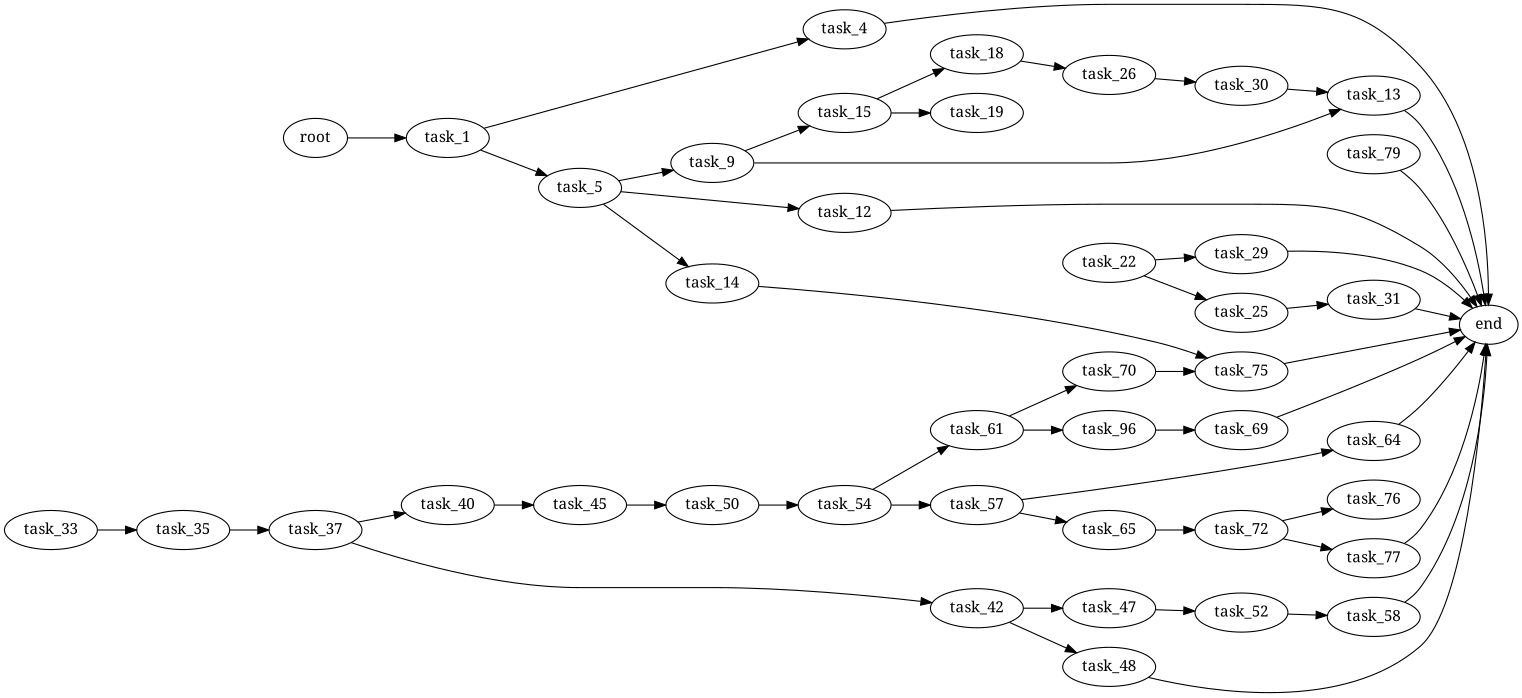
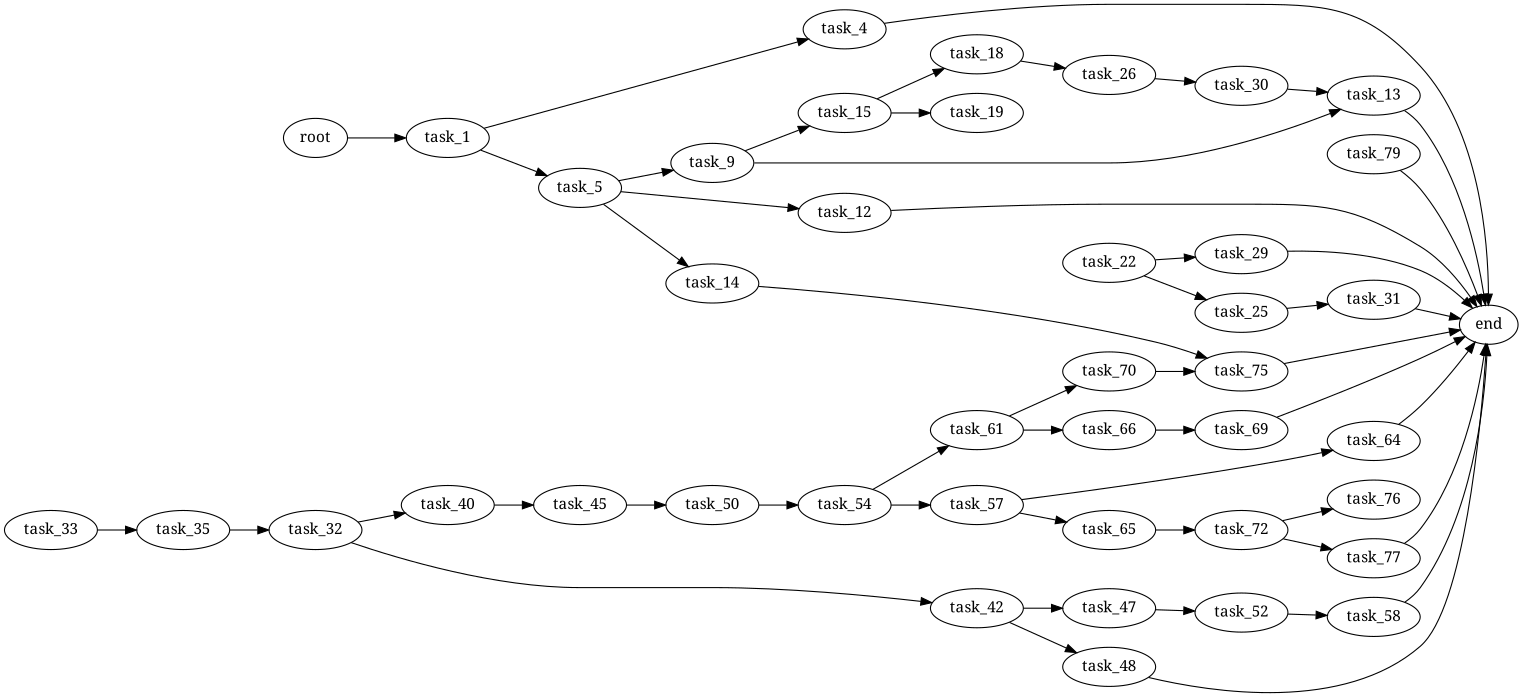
(1109, 430) -> (1109, 430)
(315, 530) -> (315, 530)
